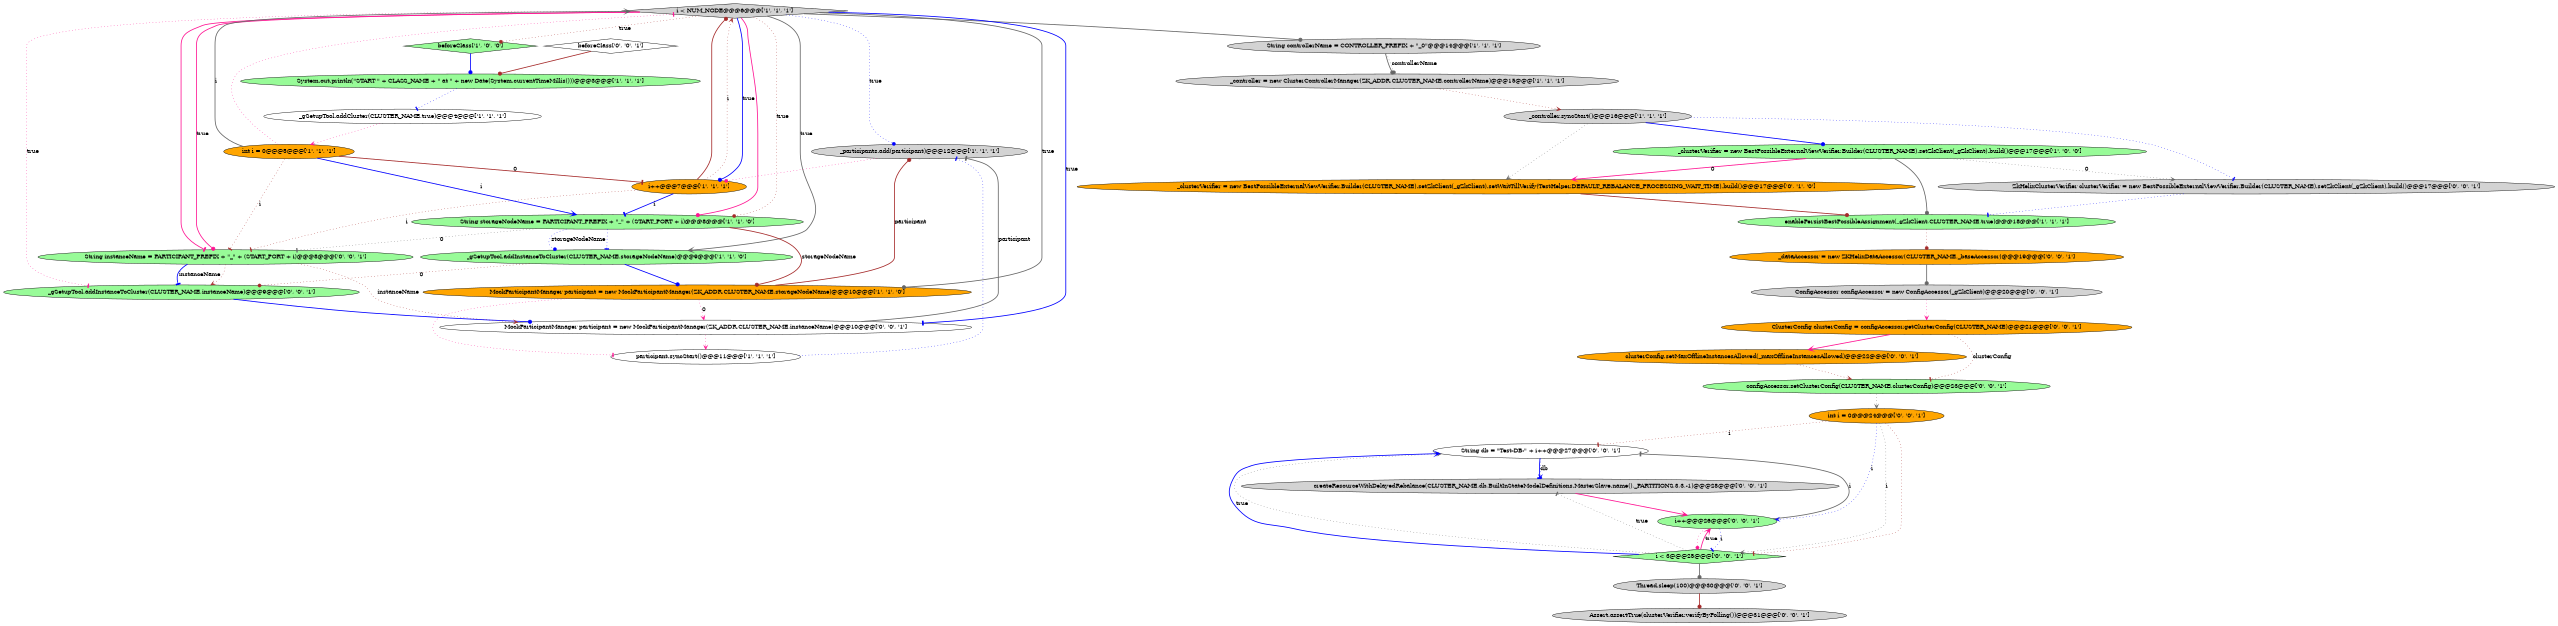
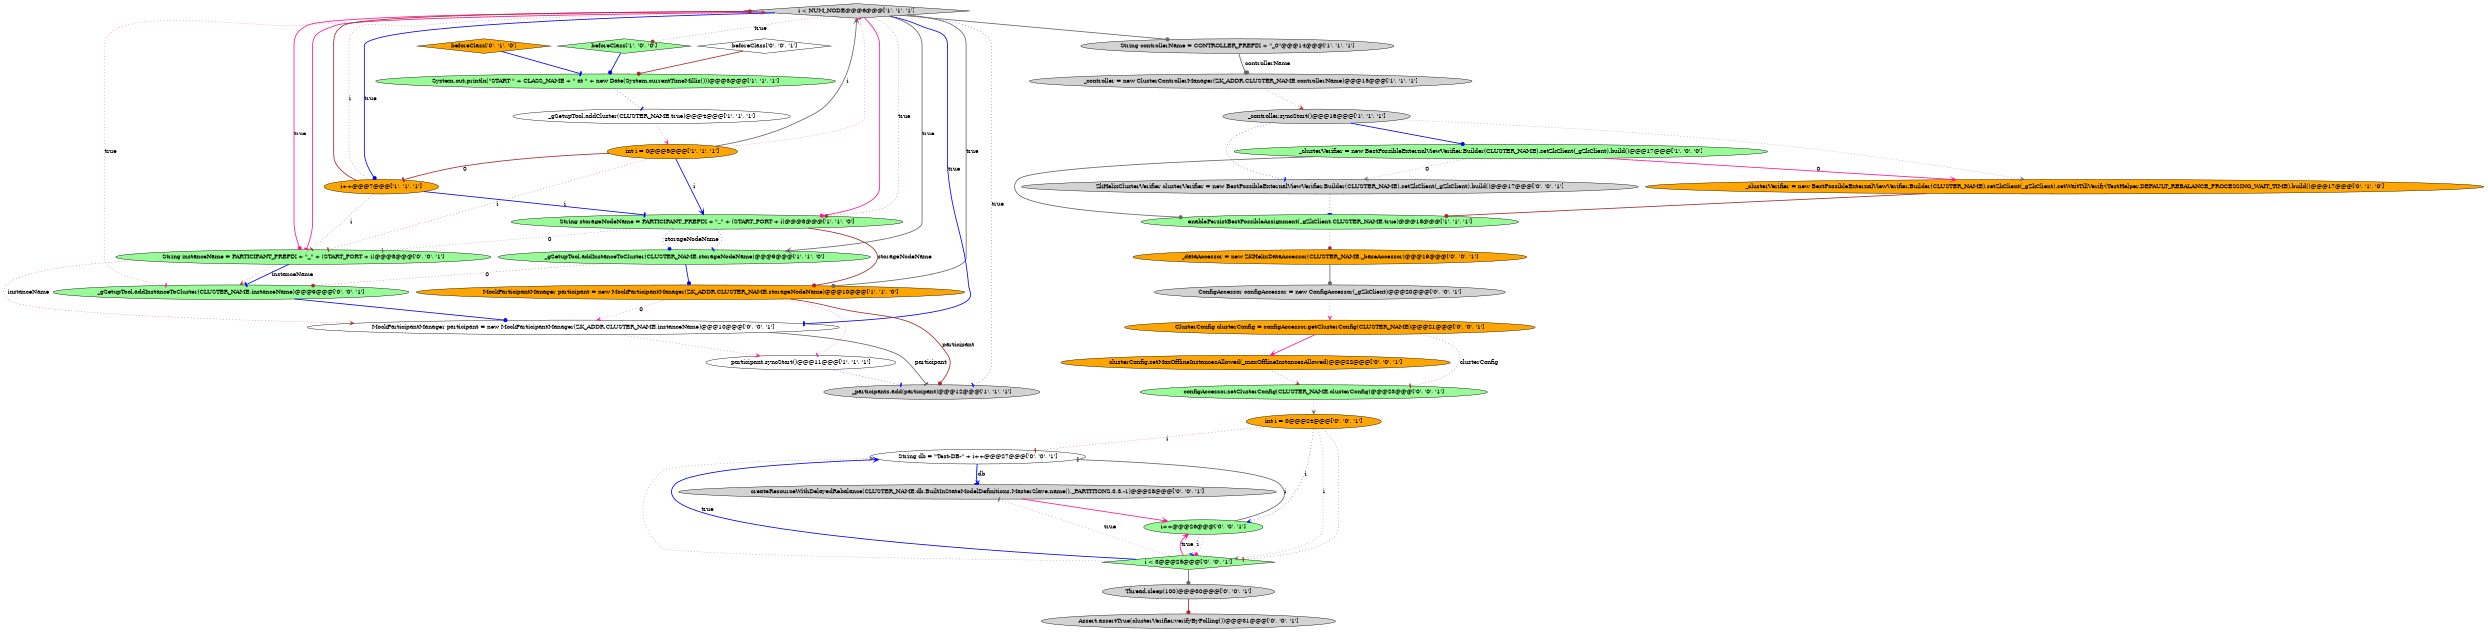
none -> (484, 46)
(869, 53) -> (992, 172)
(806, 169) -> none
